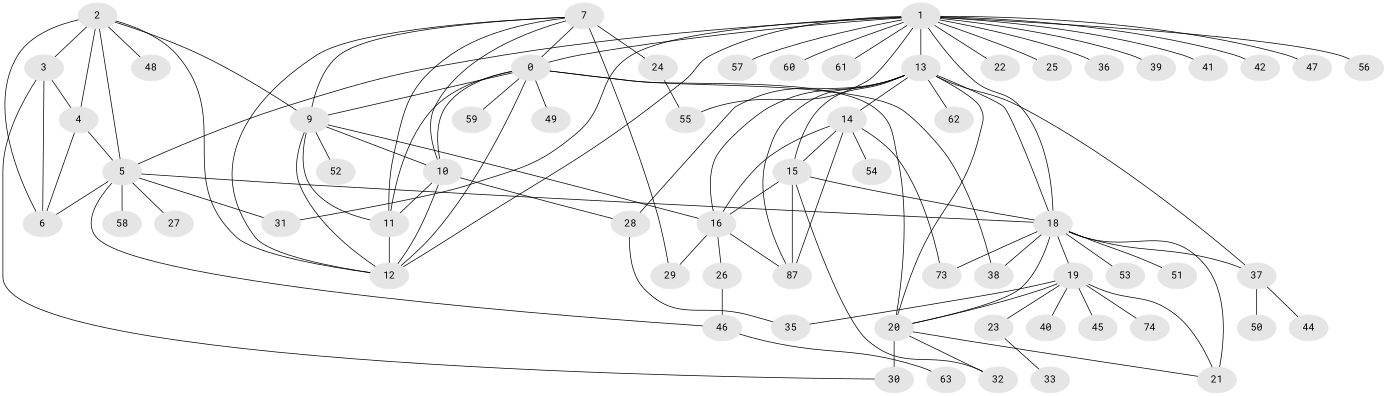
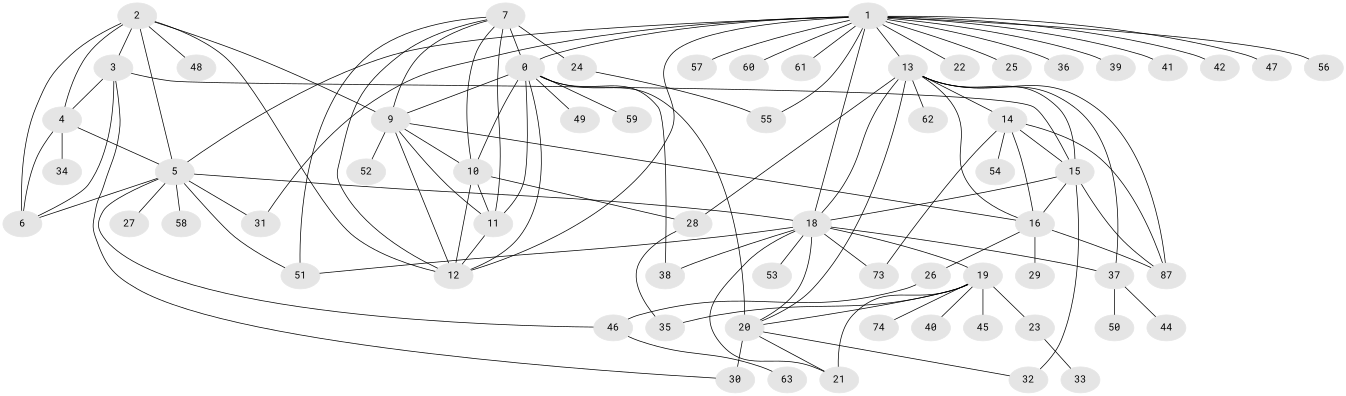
none -> (711, 89)
(635, 144) -> (333, 101)
none -> (62, 172)
none -> (229, 232)
